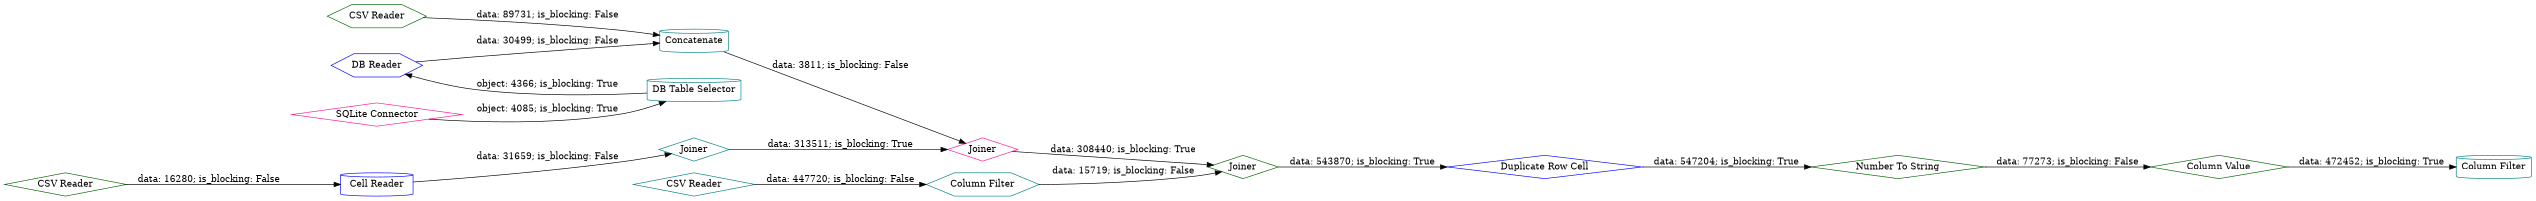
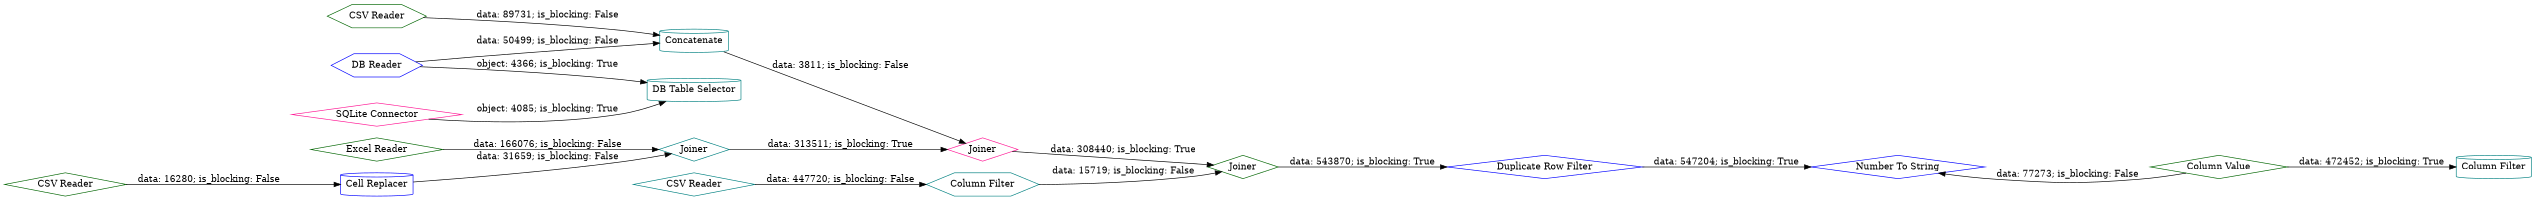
(548, 41) -> (548, 41)
(529, 94) -> (530, 72)
none -> (377, 150)
(1545, 167) -> (1545, 167)
(1898, 167) -> (1898, 167)
(2064, 167) -> (2066, 183)
(377, 184) -> (377, 184)
